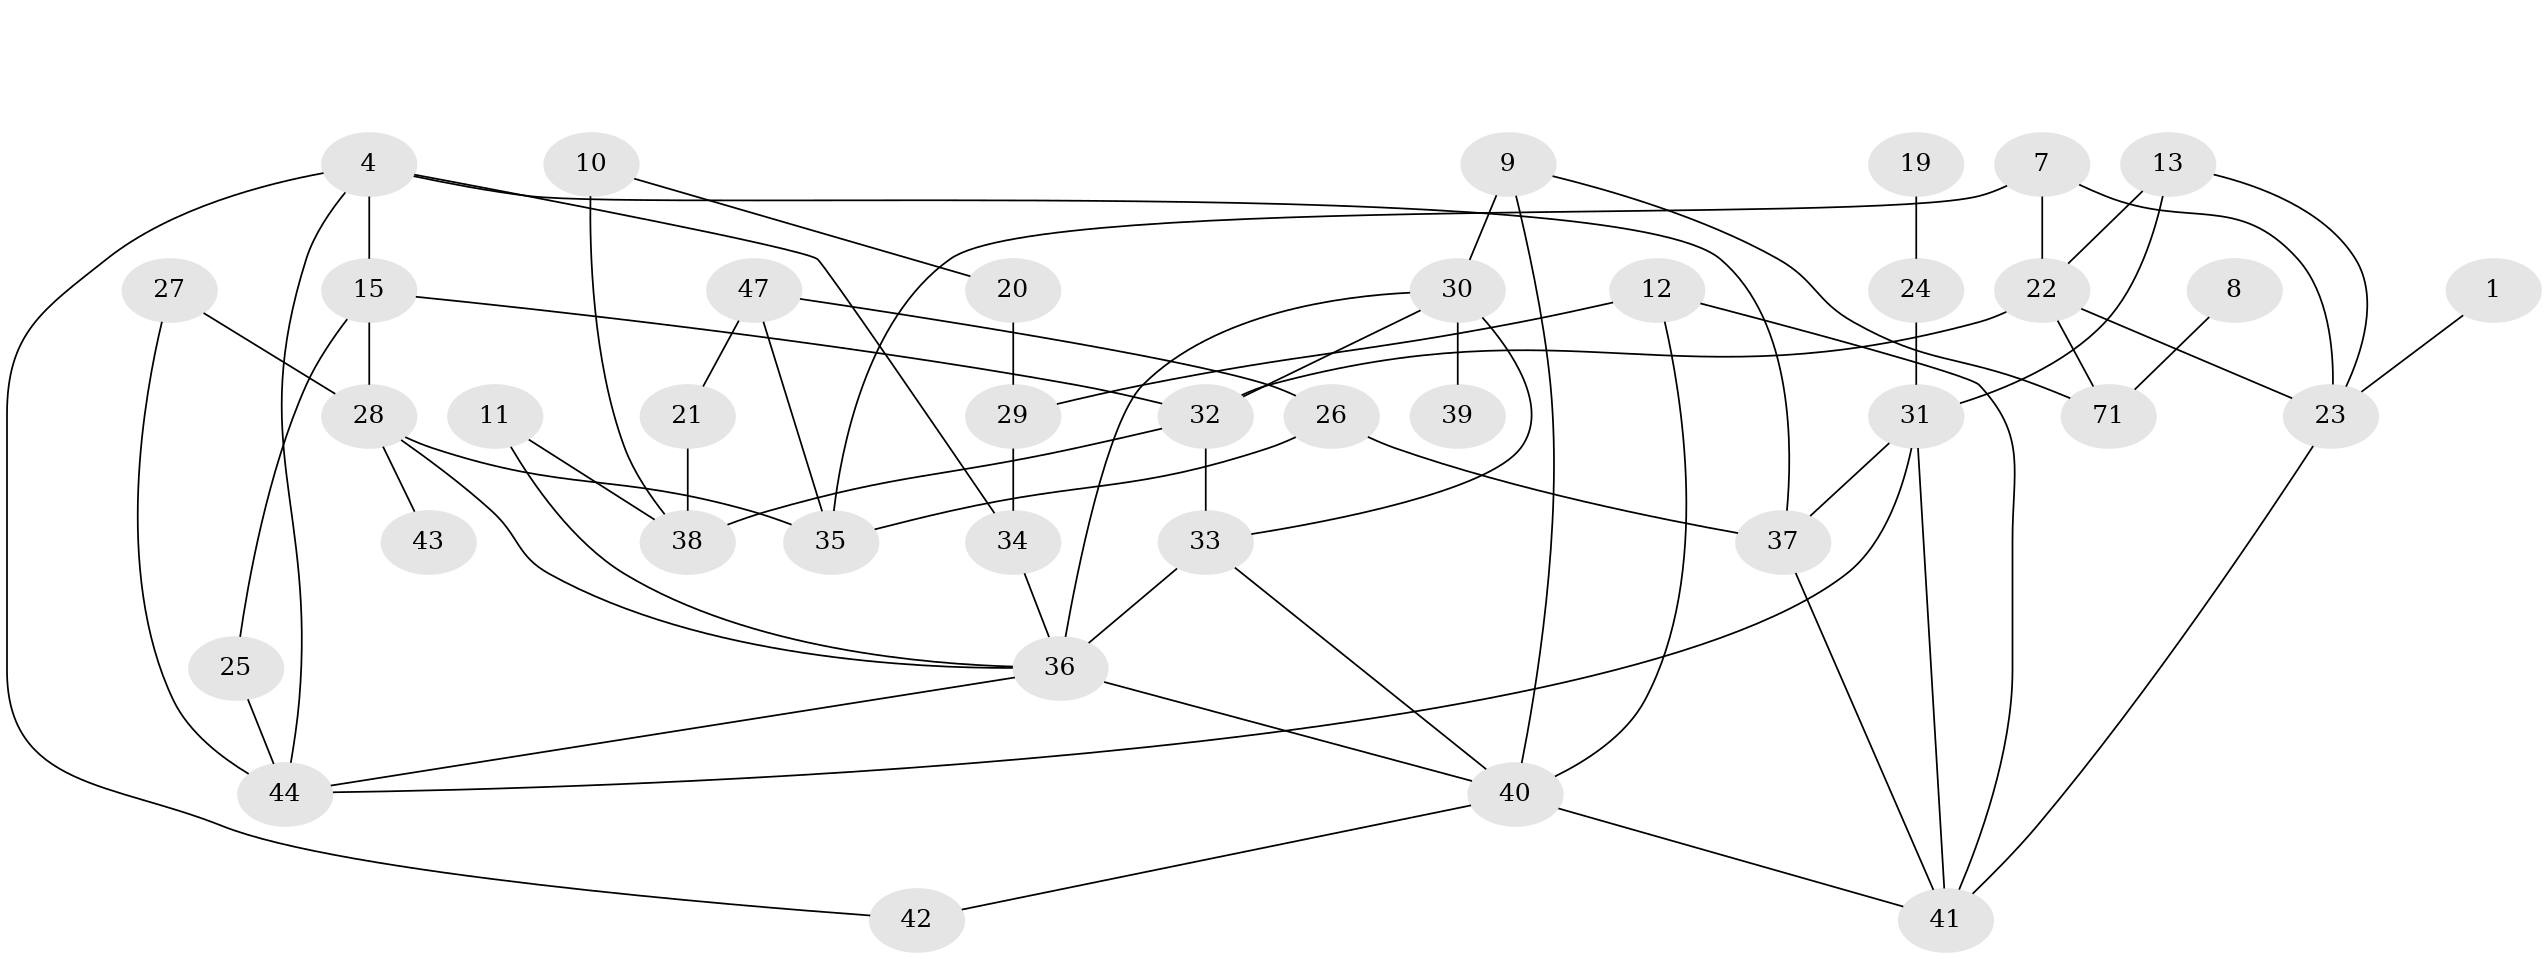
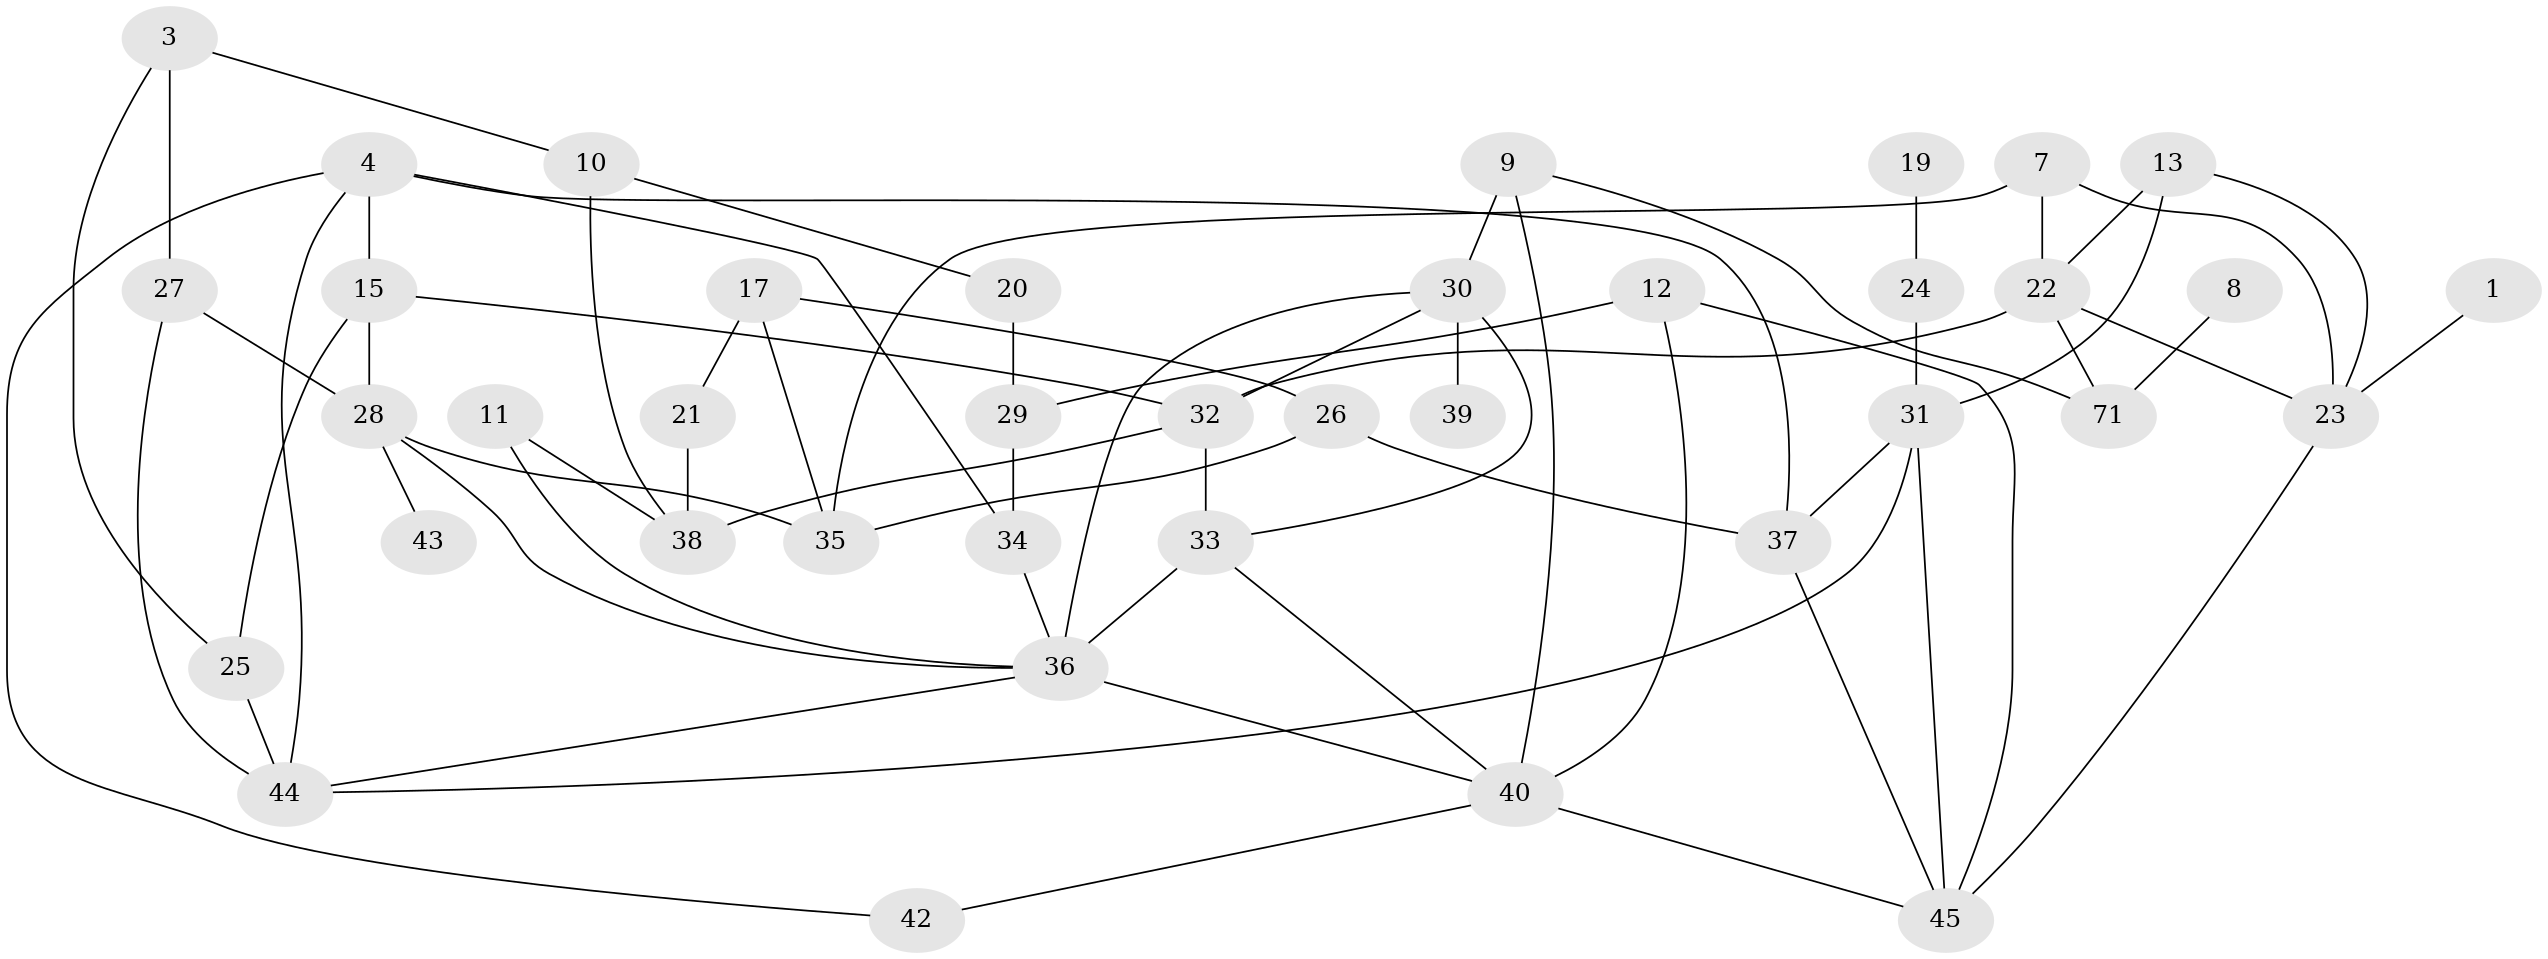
none -> (170, 38)
(754, 290) -> (754, 290)
(1946, 920) -> (1946, 920)
